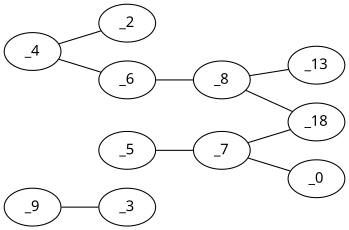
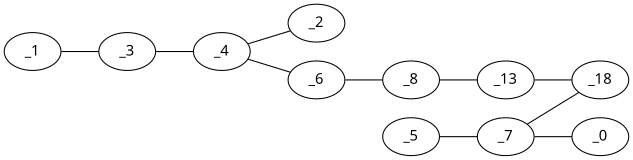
none -> (175, 52)
(269, 101) -> (553, 80)
(33, 207) -> (33, 52)
